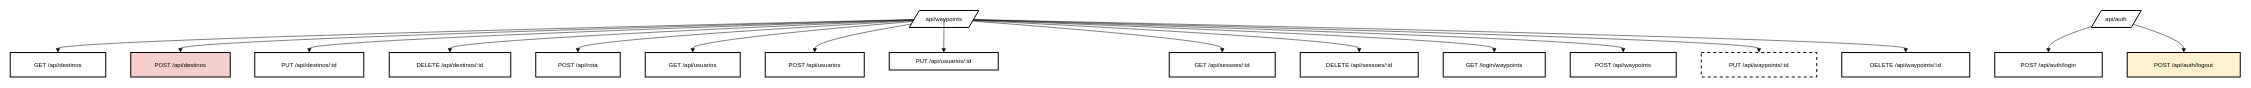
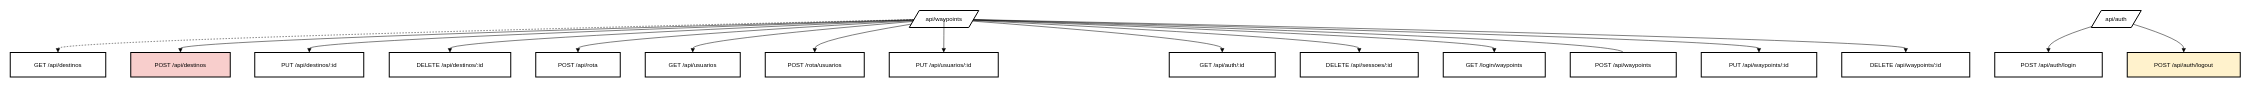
(284, 36) -> (284, 36)
(1621, 48) -> (1621, 51)
(944, 61) -> (944, 65)
(815, 65) -> (815, 65)
(1222, 65) -> (1222, 65)
(1759, 65) -> (1759, 65)
